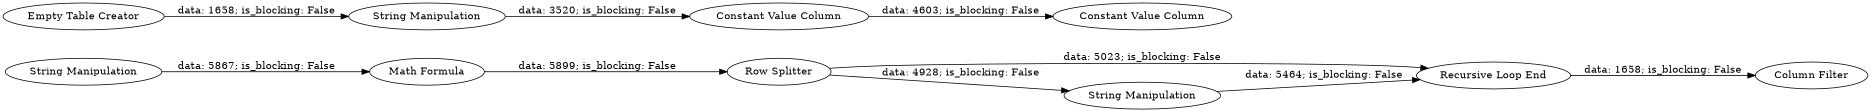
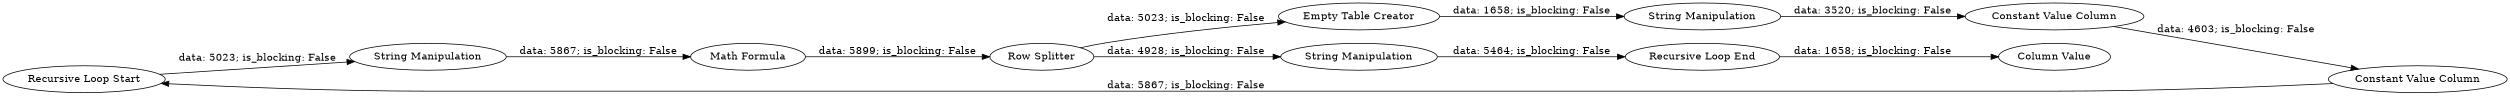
(1125, 63) -> (1179, 33)
(1812, 75) -> (2054, 57)
none -> (84, 79)
